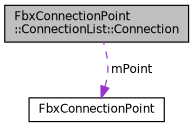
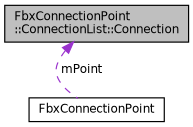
(108, 64) -> (58, 77)
